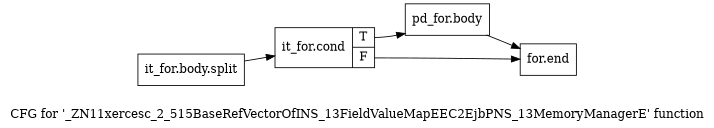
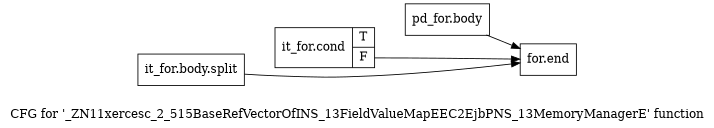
(386, 37) -> none
(255, 59) -> (378, 76)
